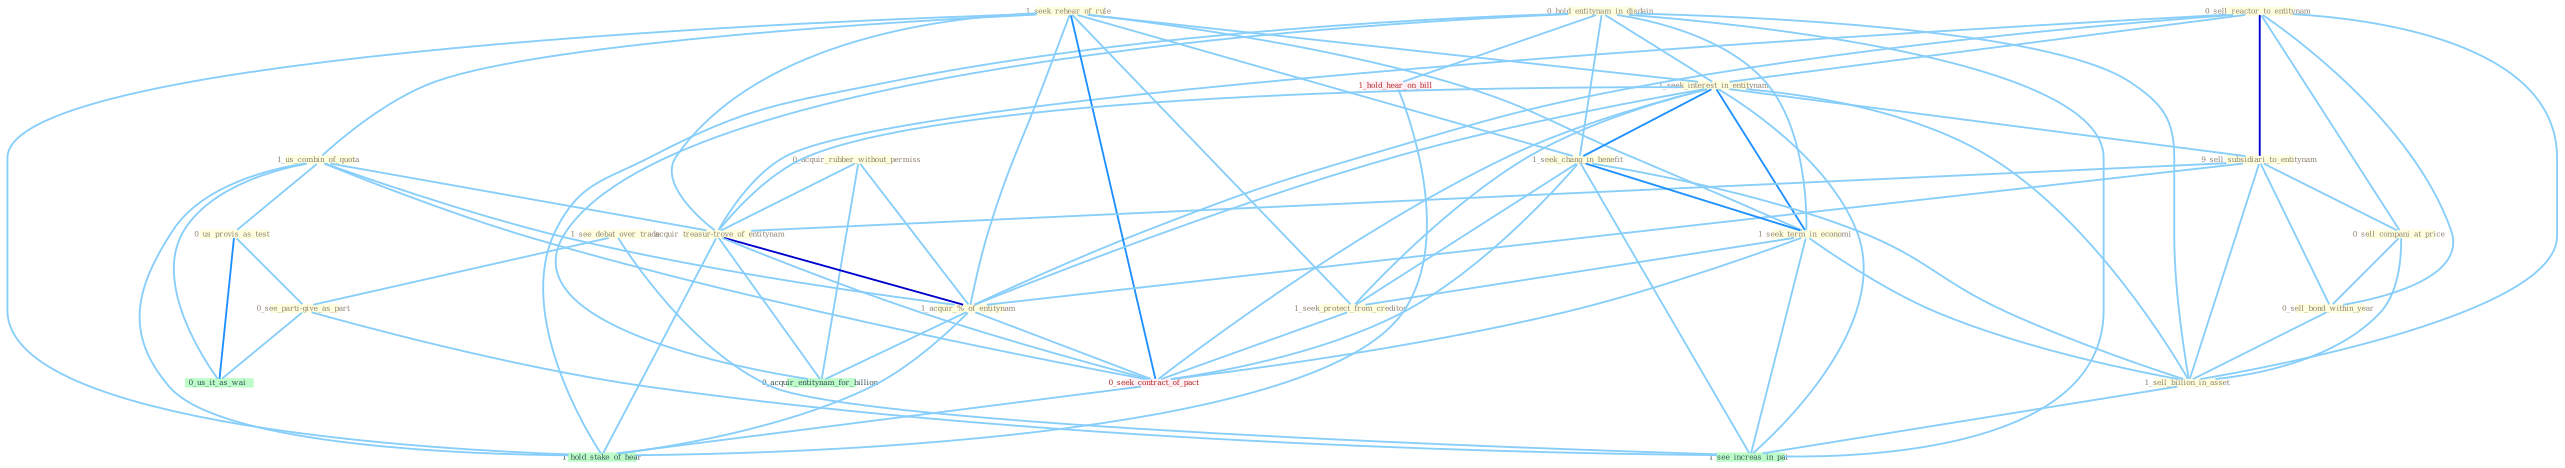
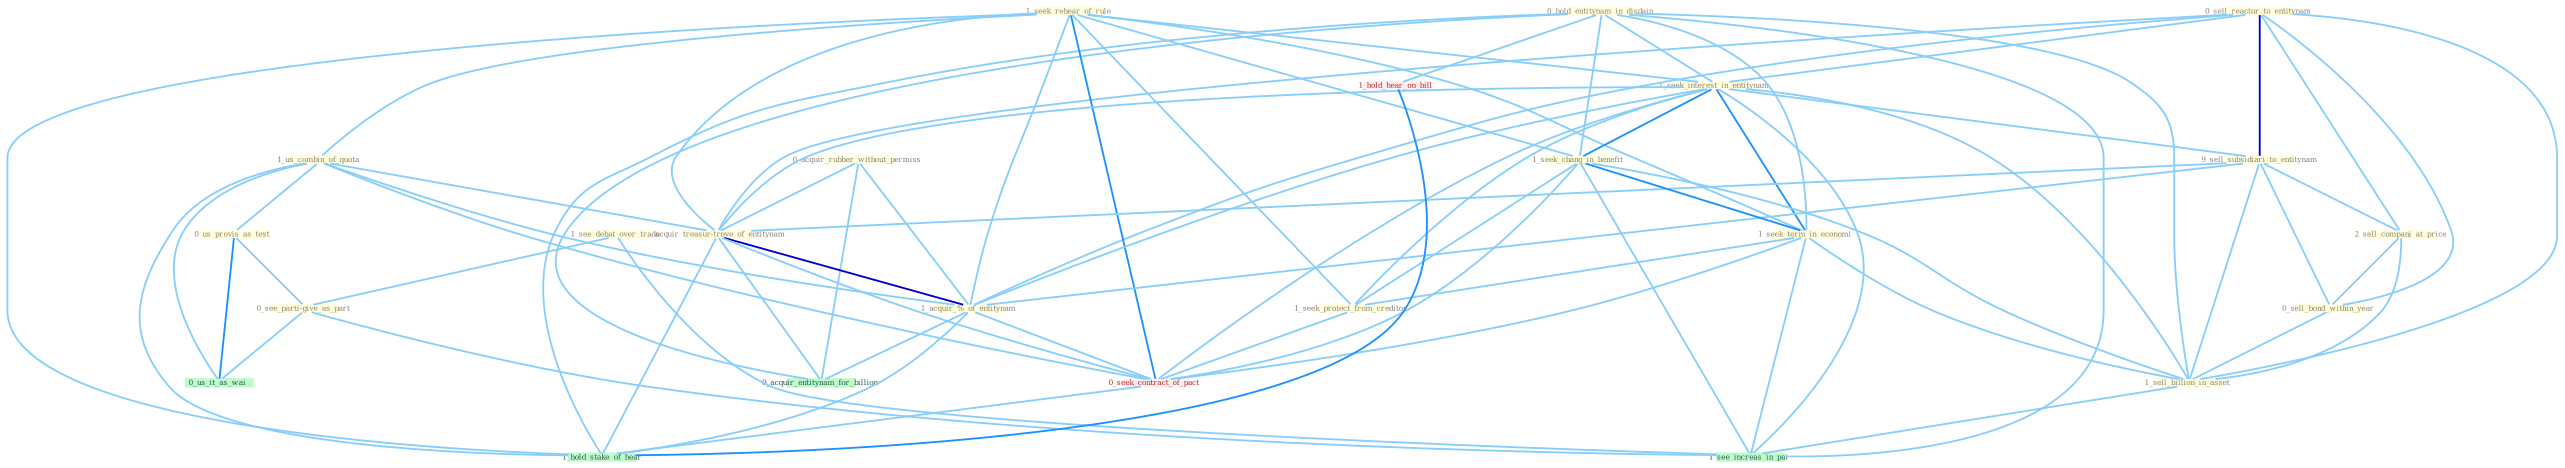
(2401, 234) -> (2401, 234)
(1146, 416) -> (1146, 416)
